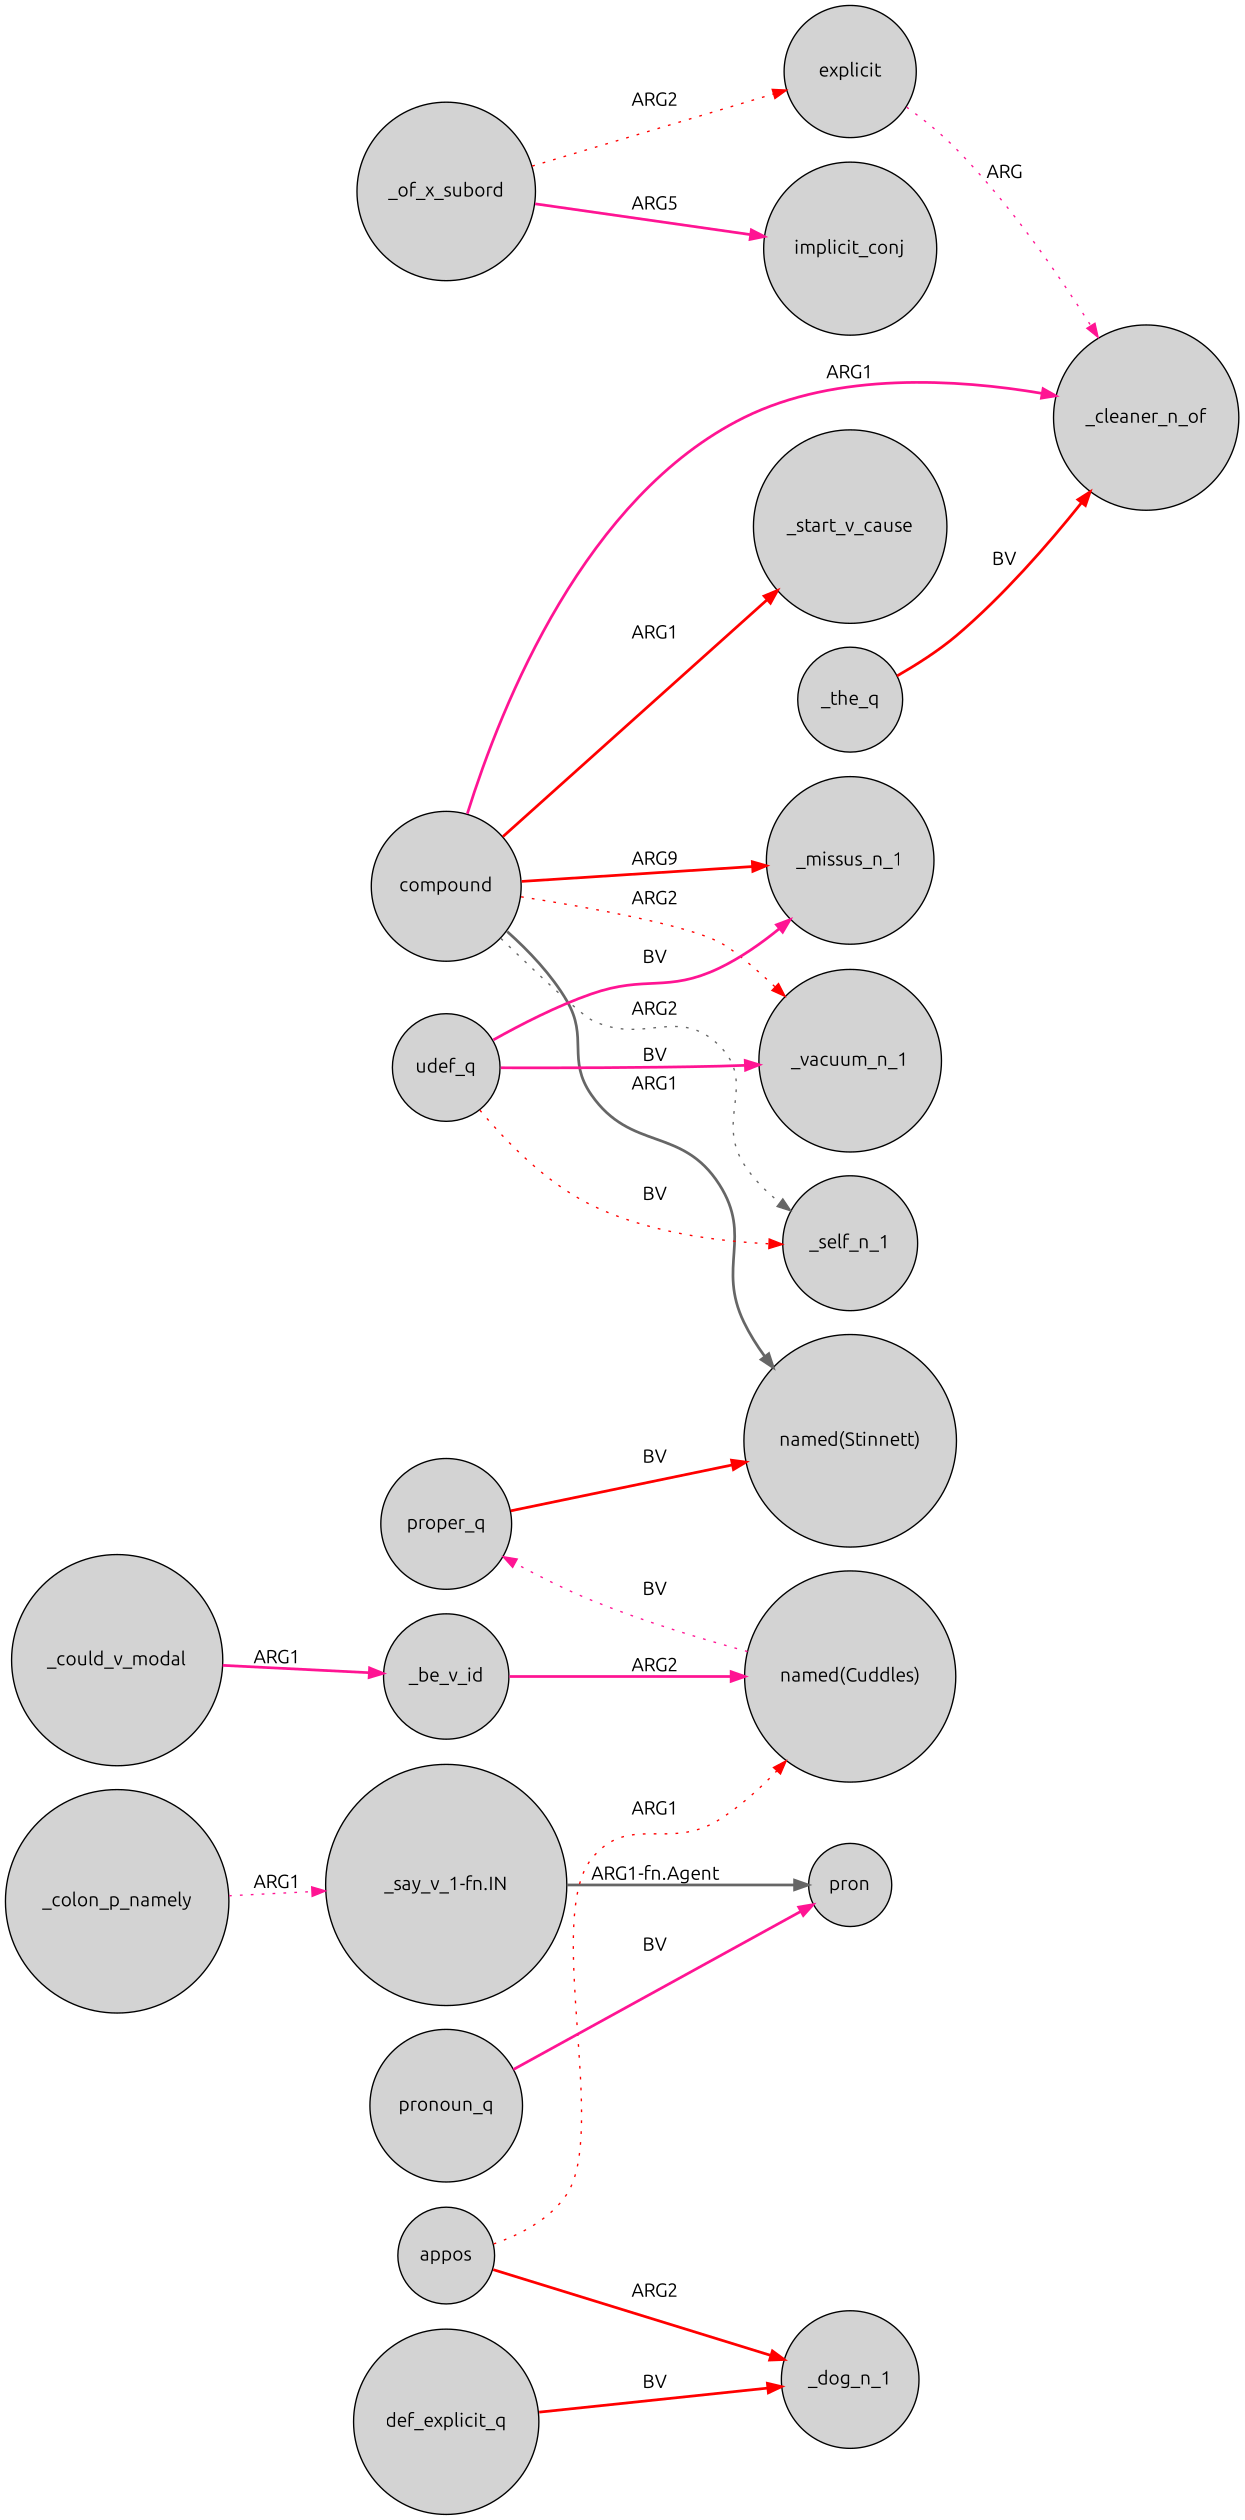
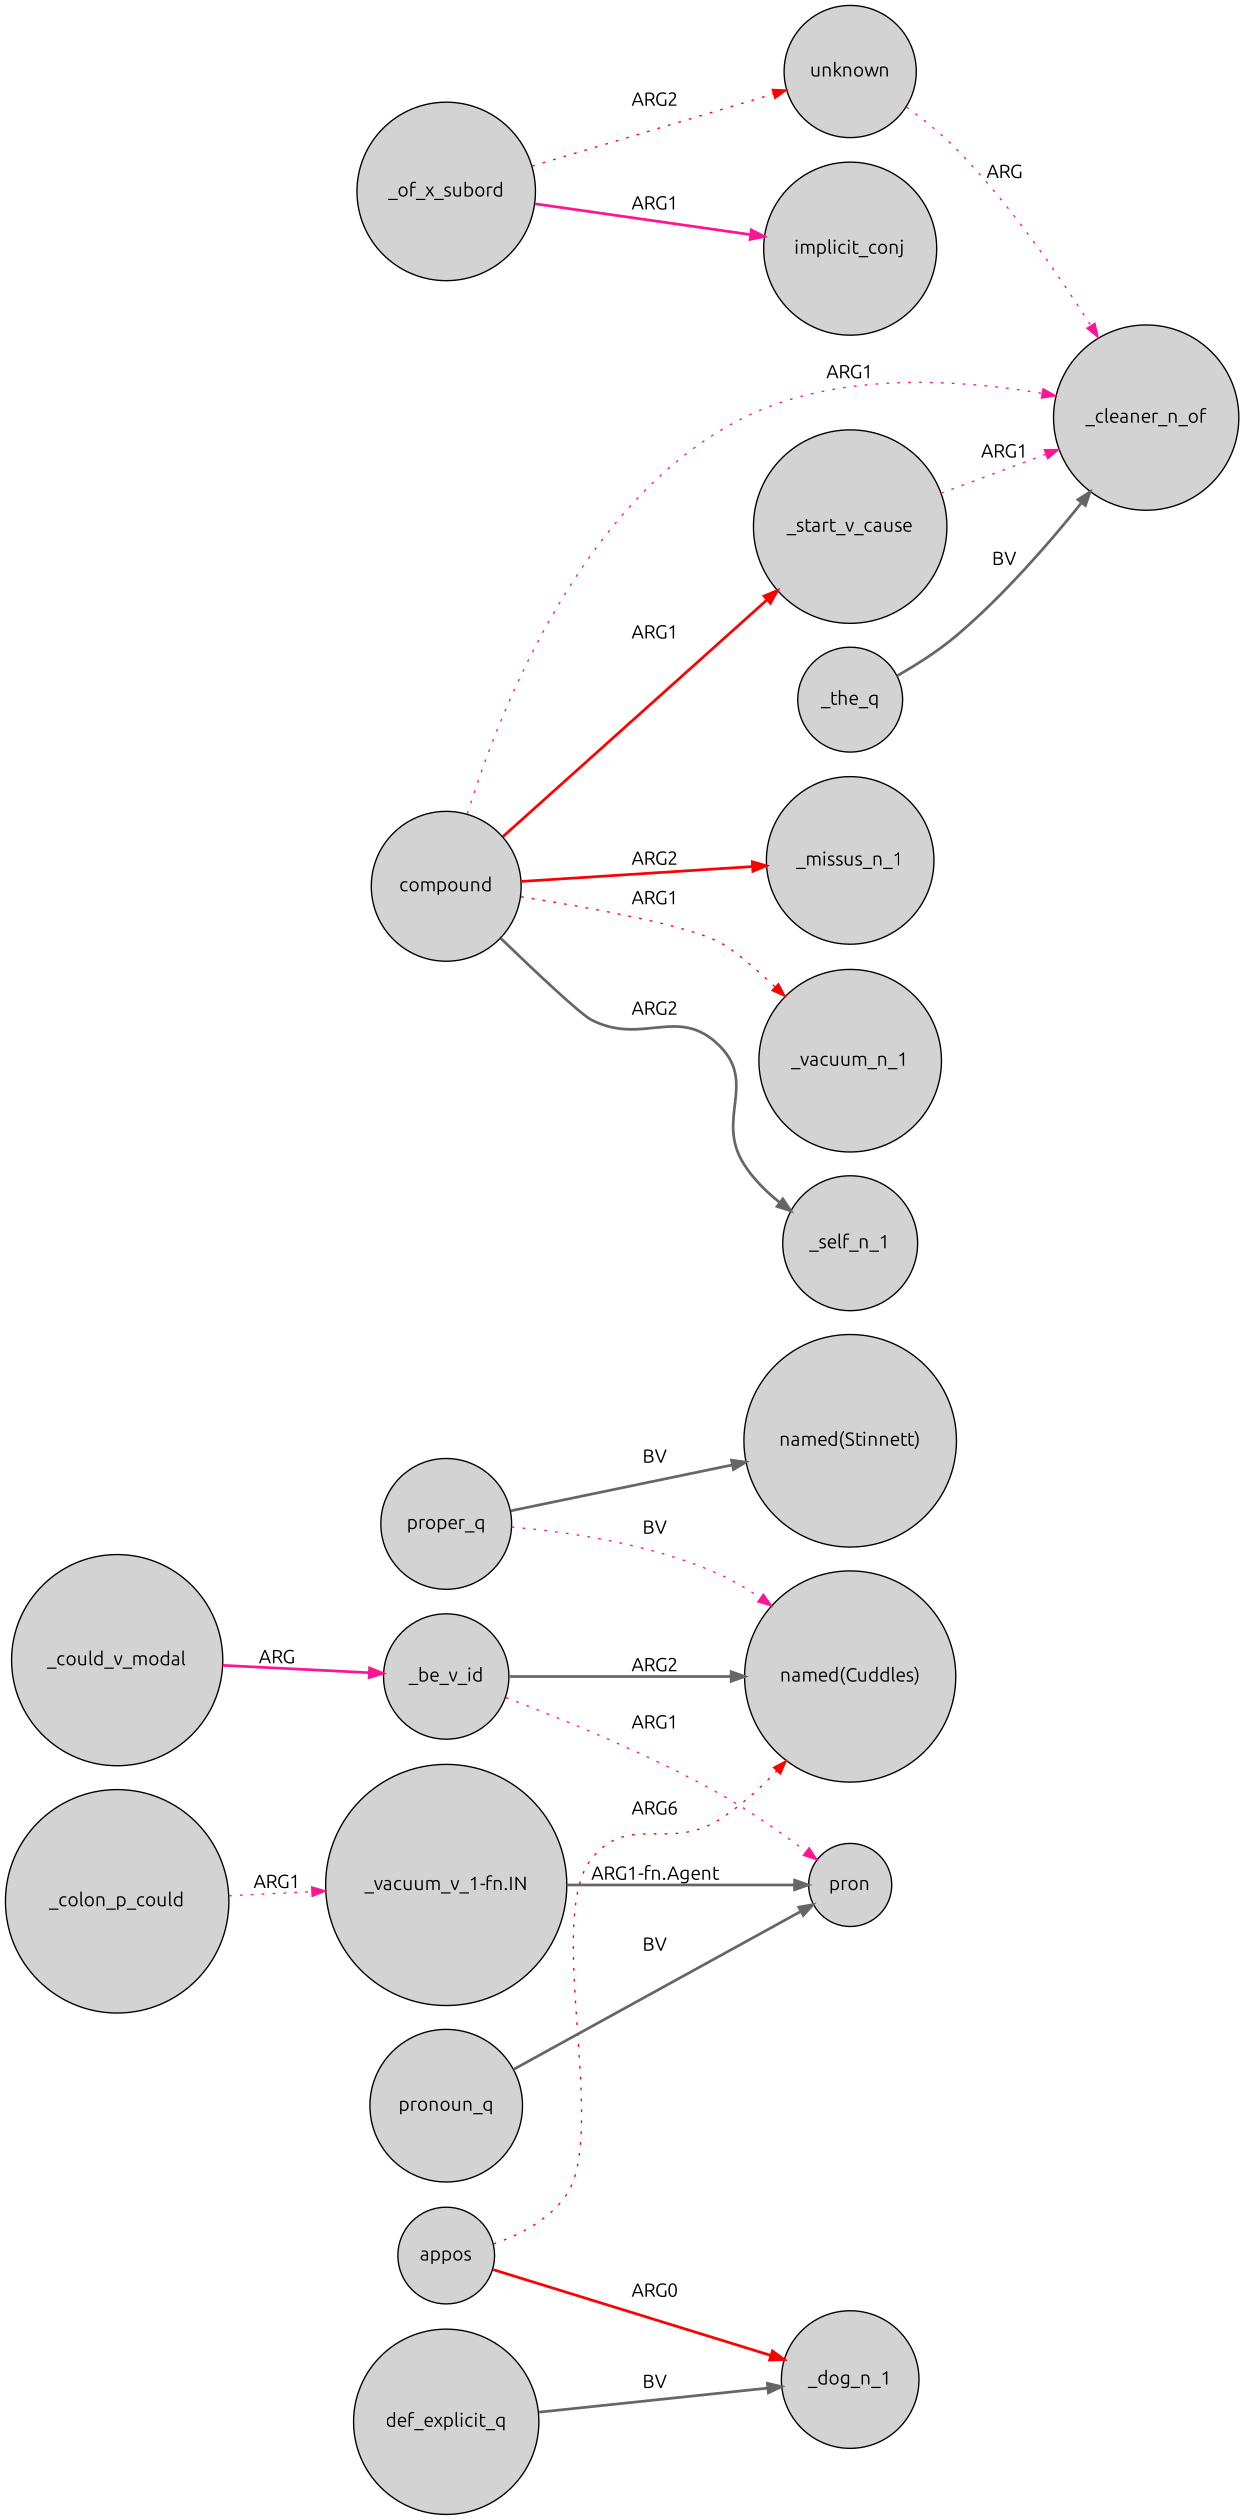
(850, 72) -> (850, 72)
(655, 204) -> (655, 204)
(666, 473) -> (666, 473)
none -> (994, 474)
(997, 598) -> (997, 598)
(655, 860) -> (655, 860)
(655, 899) -> (655, 899)
(685, 1028) -> (685, 1028)
(446, 1068) -> none
(652, 1138) -> none
(621, 1488) -> (621, 1488)
(629, 1614) -> (641, 1548)
(277, 1658) -> (277, 1658)
(620, 1677) -> (620, 1677)
none -> (661, 1764)
(655, 1809) -> (655, 1809)
(446, 1885) -> (446, 1885)
(117, 1901) -> (117, 1901)
(657, 1990) -> (657, 1990)
(655, 2292) -> (655, 2292)
(653, 2400) -> (653, 2400)
